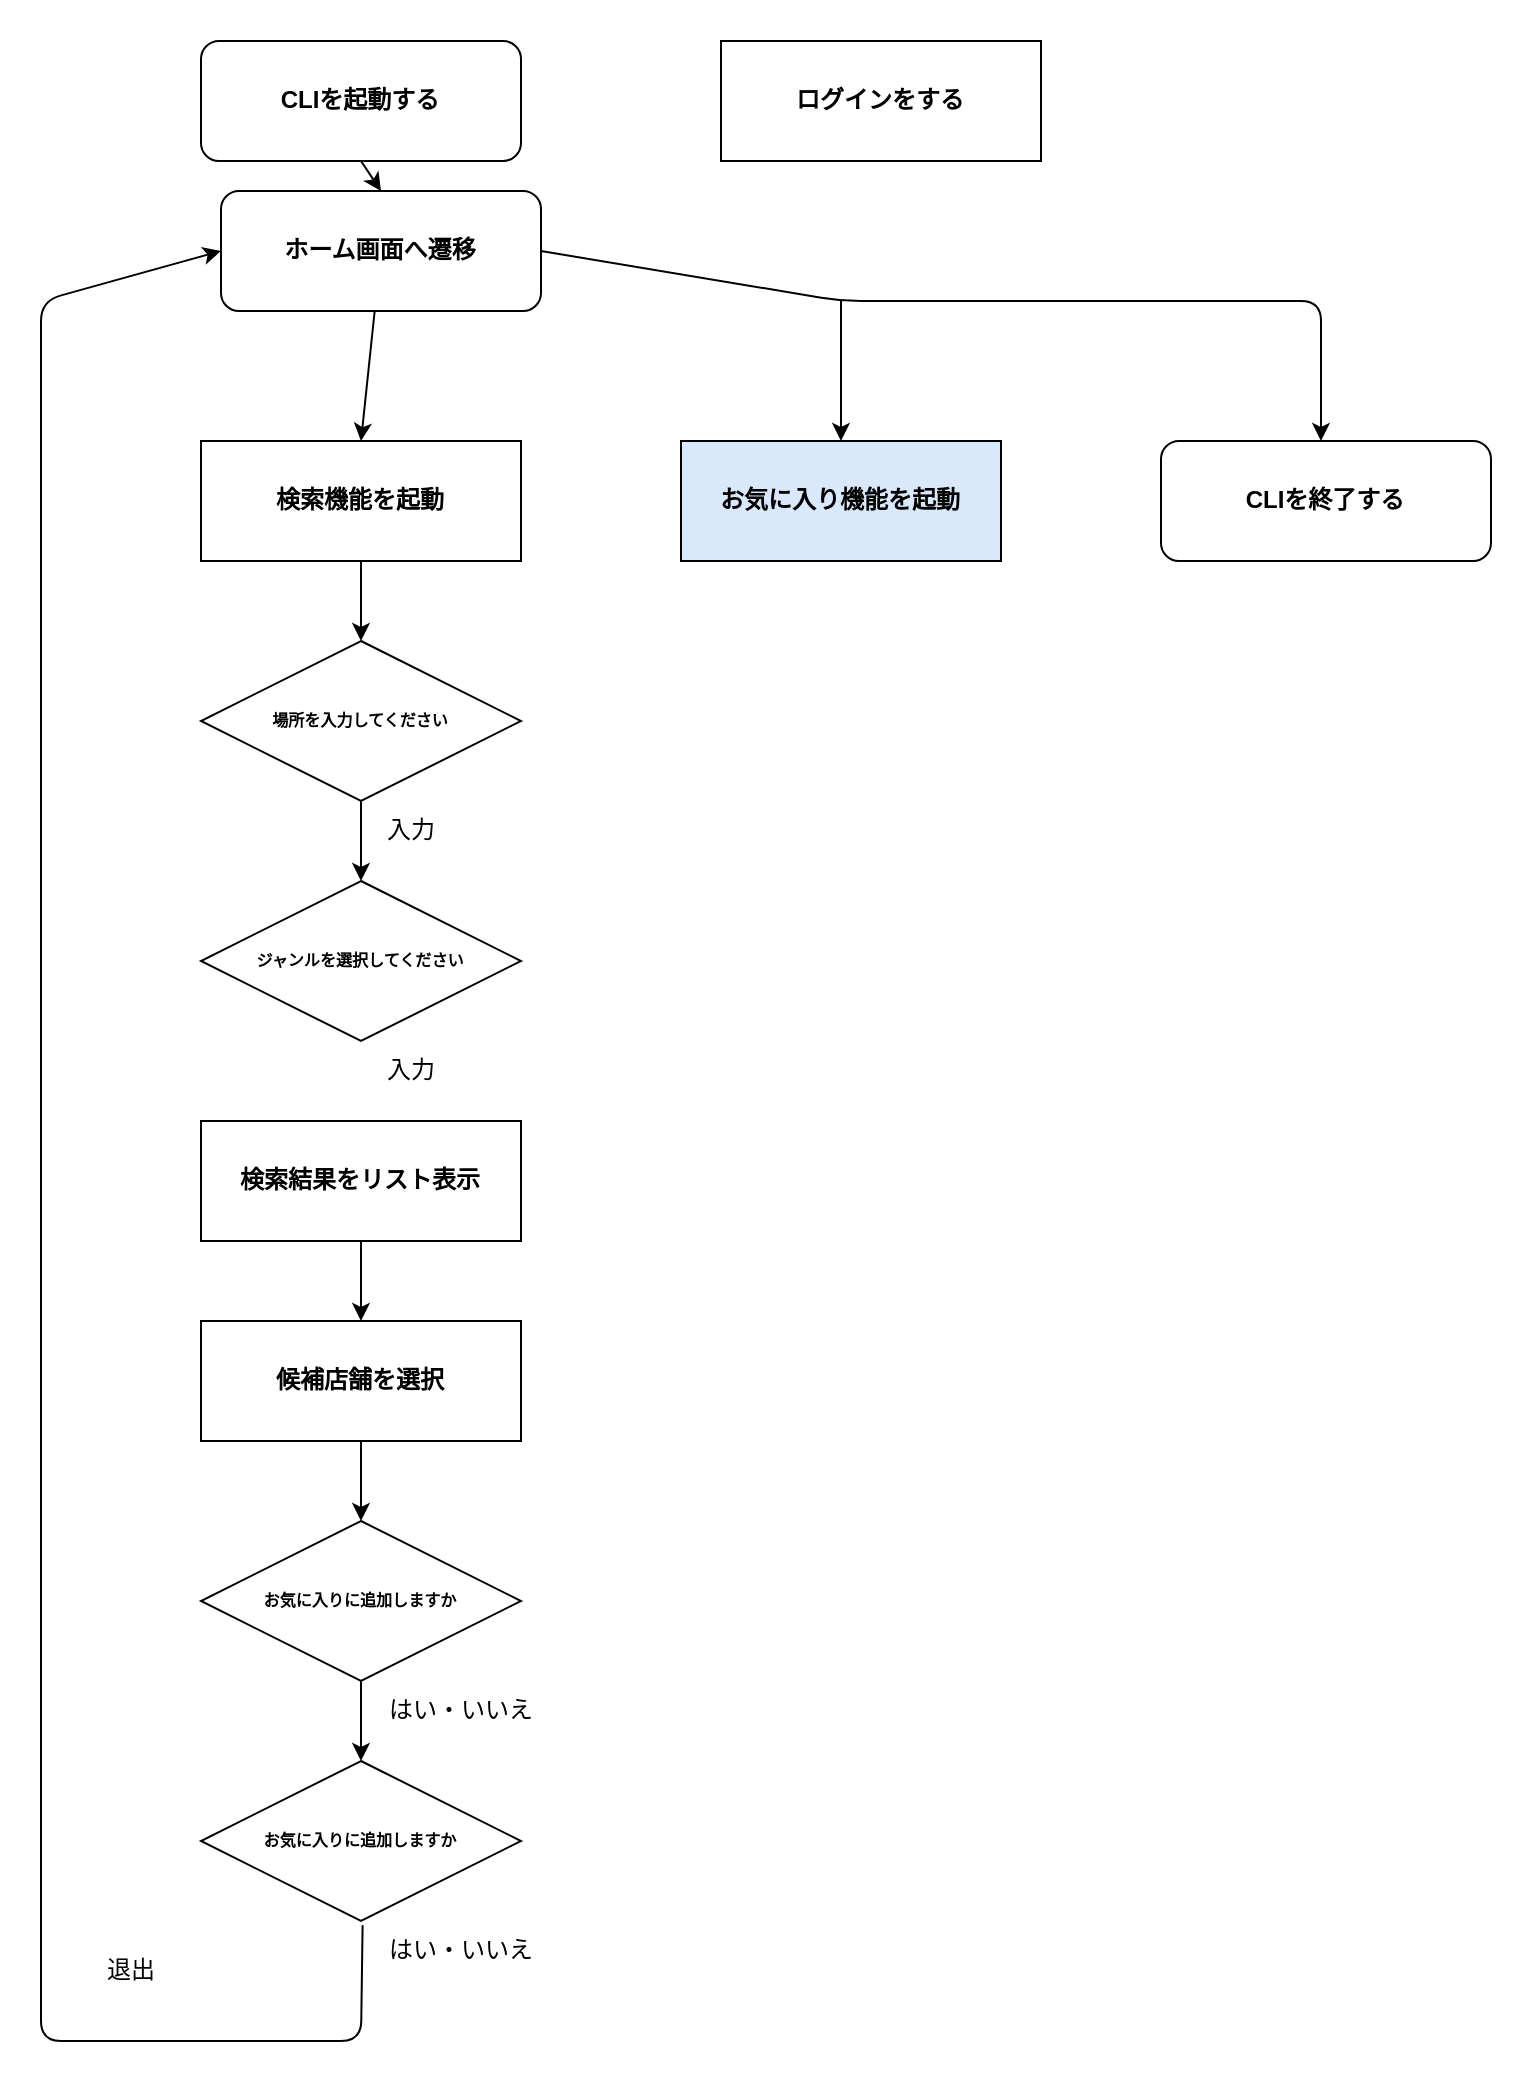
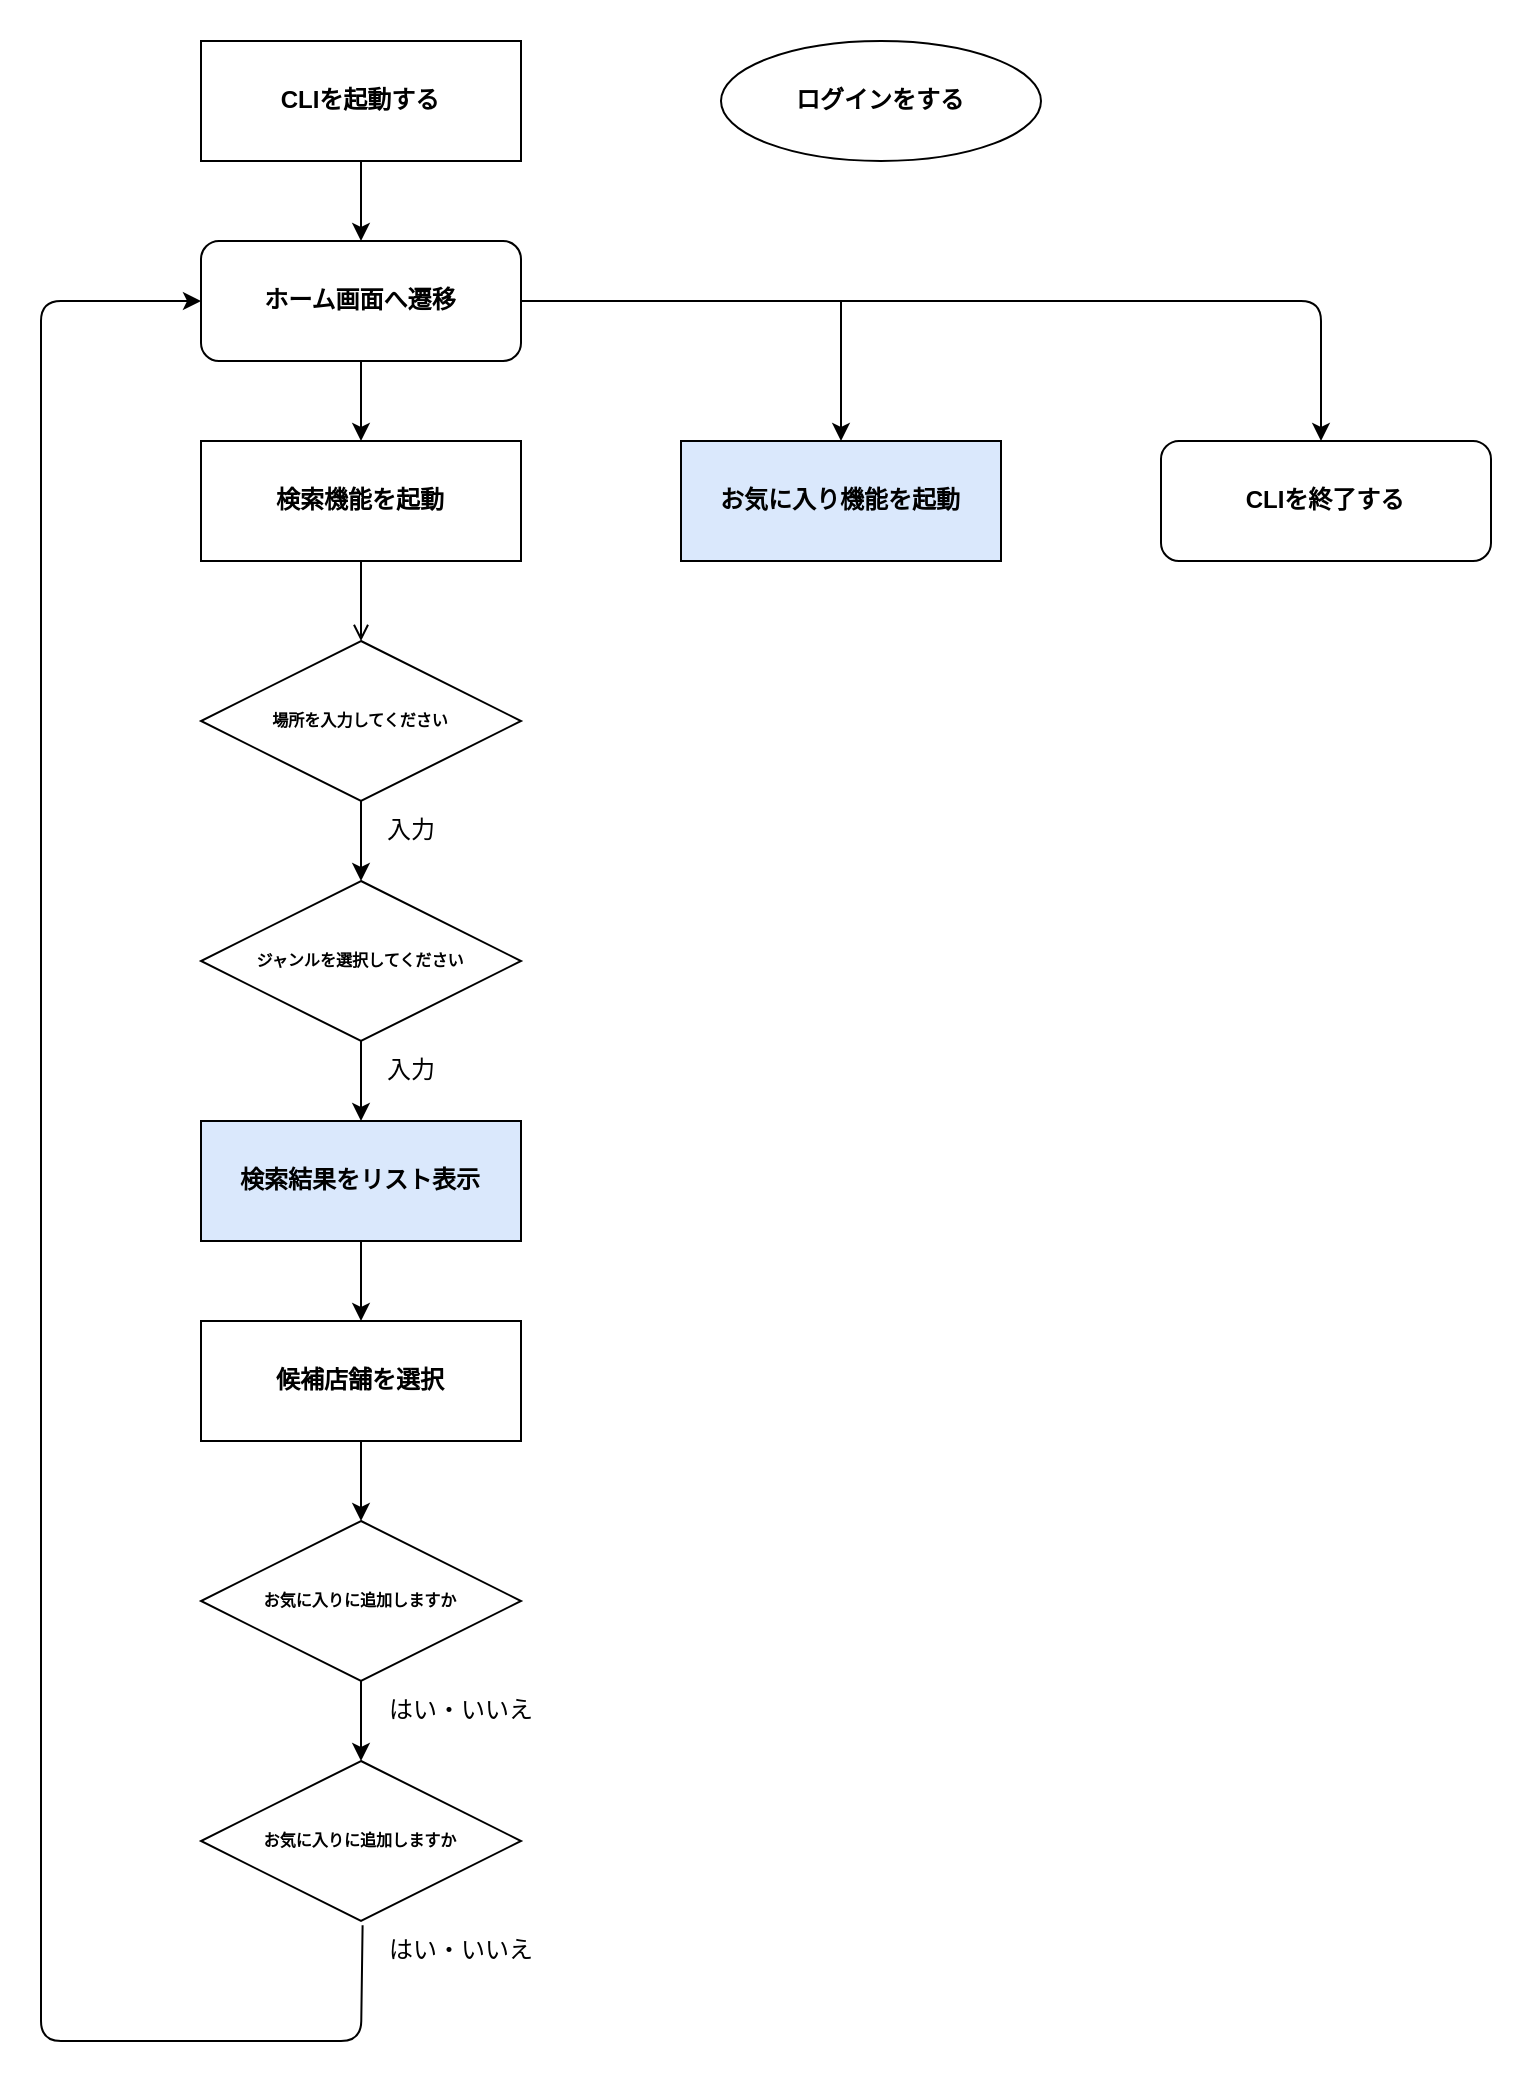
(361, 101) -> (361, 101)
(881, 101) -> (881, 101)
(381, 251) -> (361, 301)
(361, 626) -> (361, 628)
none -> (361, 1074)
(361, 1181) -> (361, 1181)
(131, 1971) -> none
